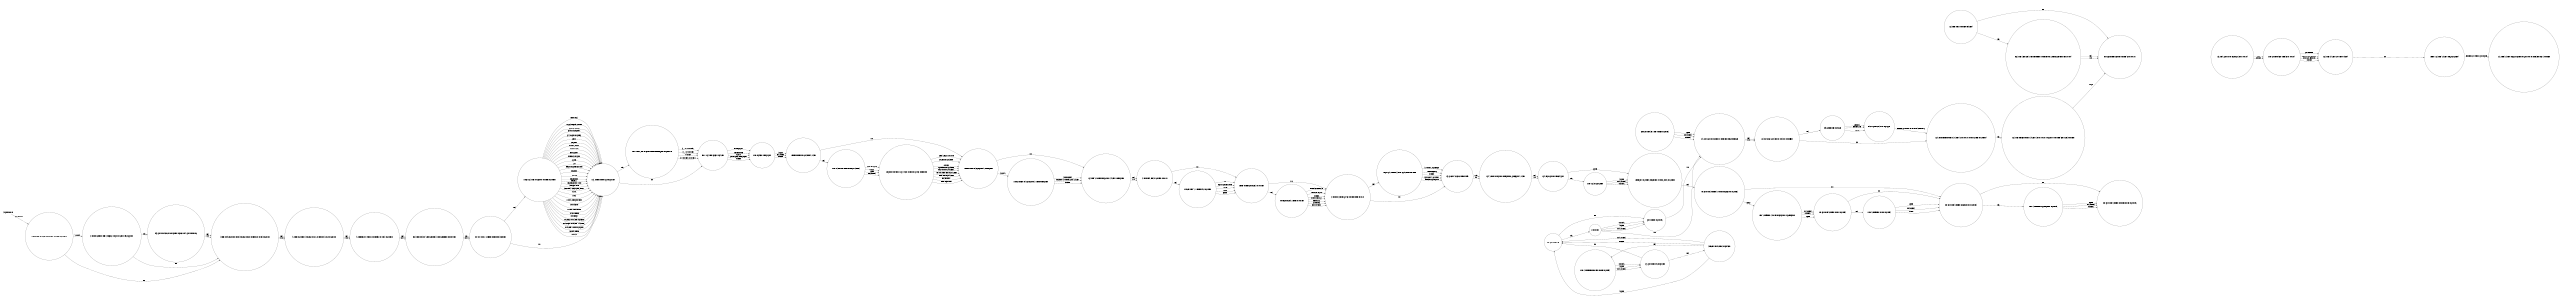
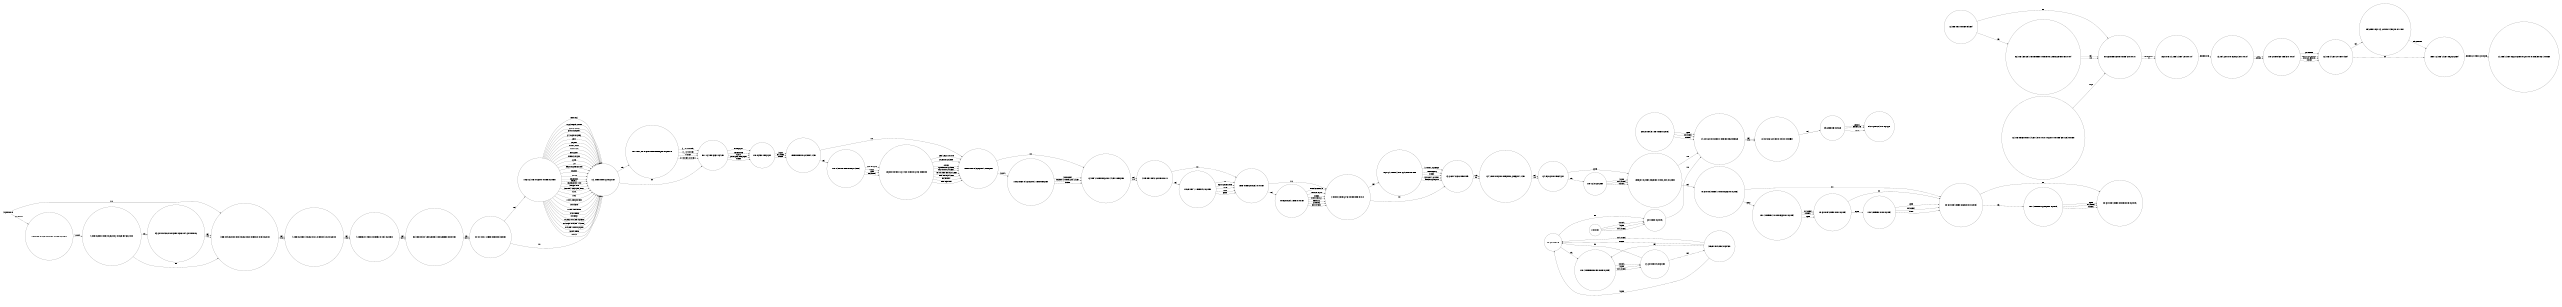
none -> (2385, 29)
none -> (2177, 57)
(1961, 138) -> none
(1155, 178) -> (1155, 178)
(1857, 212) -> (1857, 212)
(1777, 215) -> (1777, 215)
(1682, 233) -> (1687, 159)
(112, 236) -> (112, 236)
(1575, 236) -> (1569, 253)
(141, 281) -> (117, 202)
